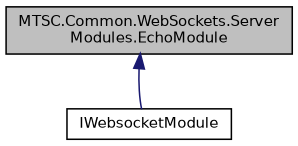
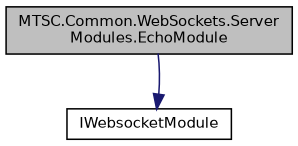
(139, 89) -> (159, 74)
